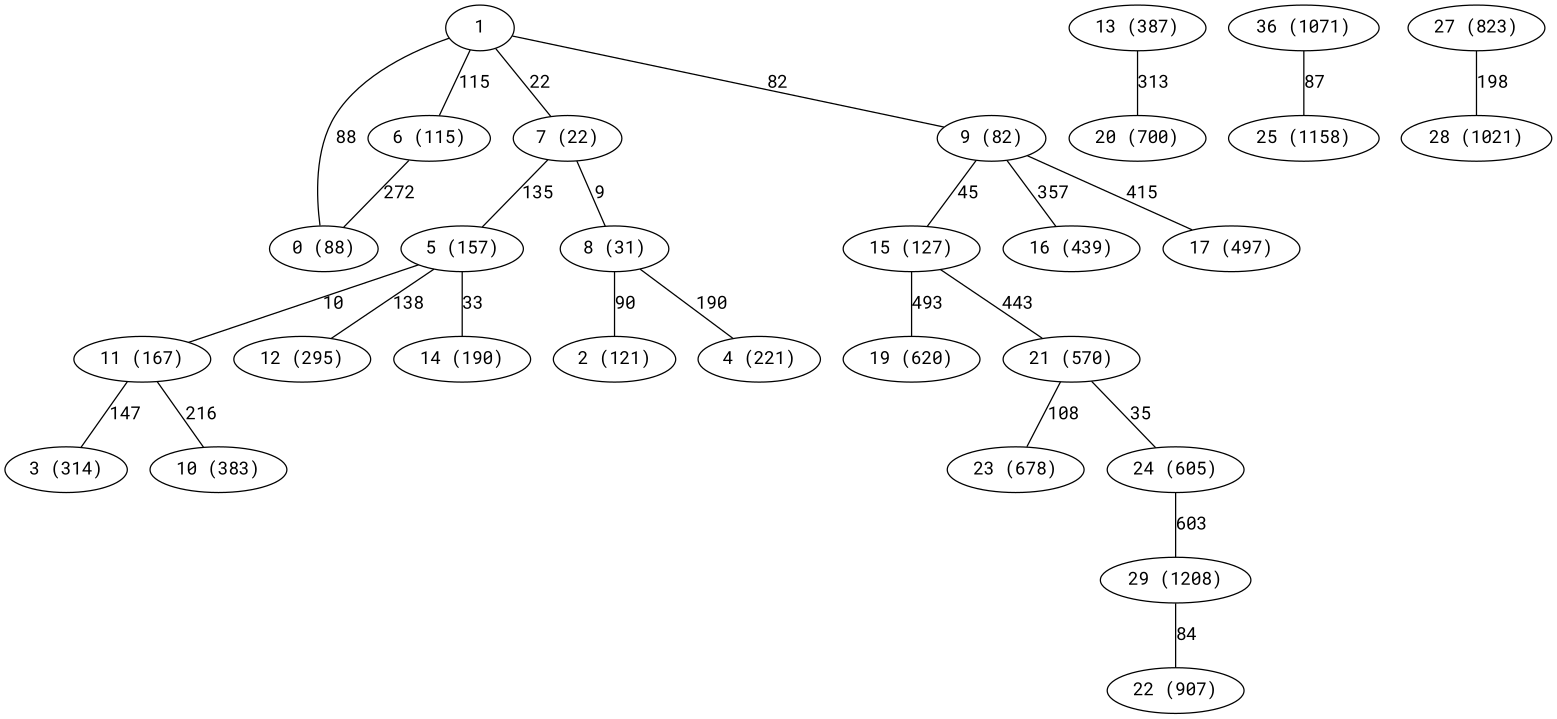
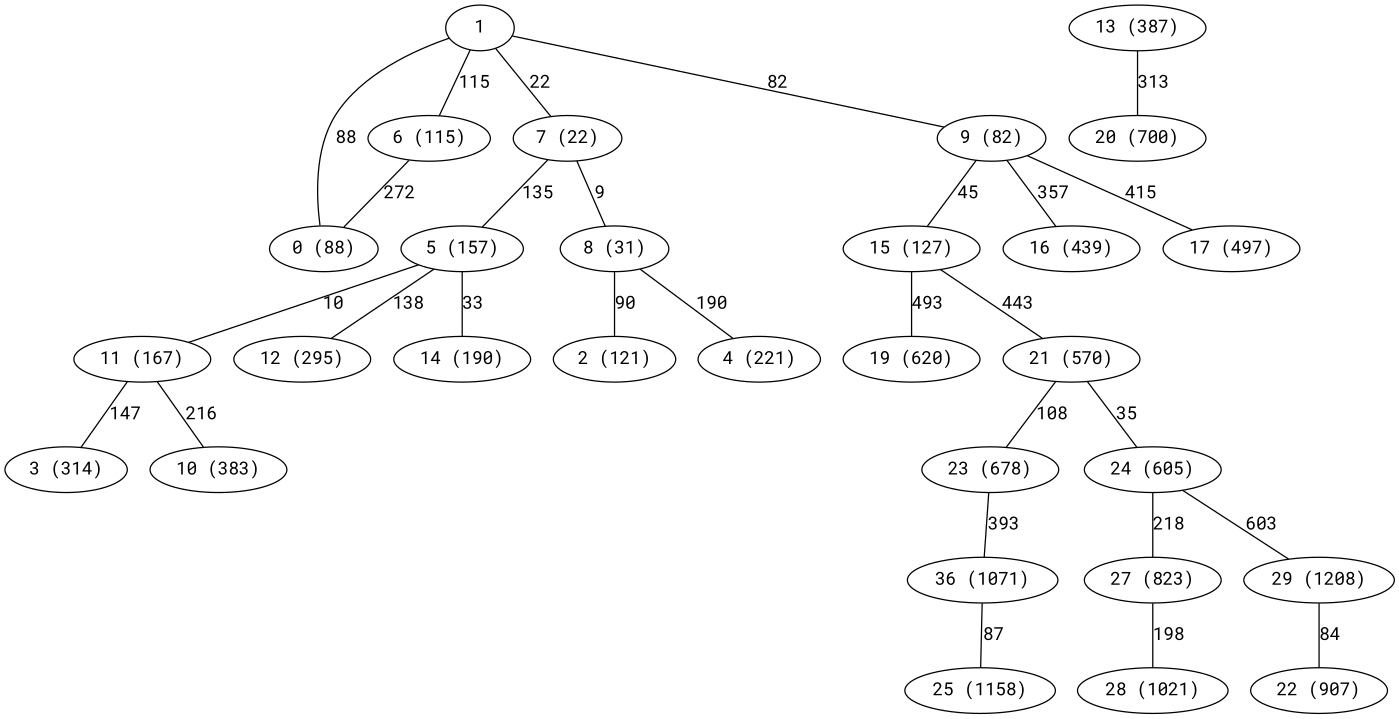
none -> (986, 525)
none -> (1153, 525)
